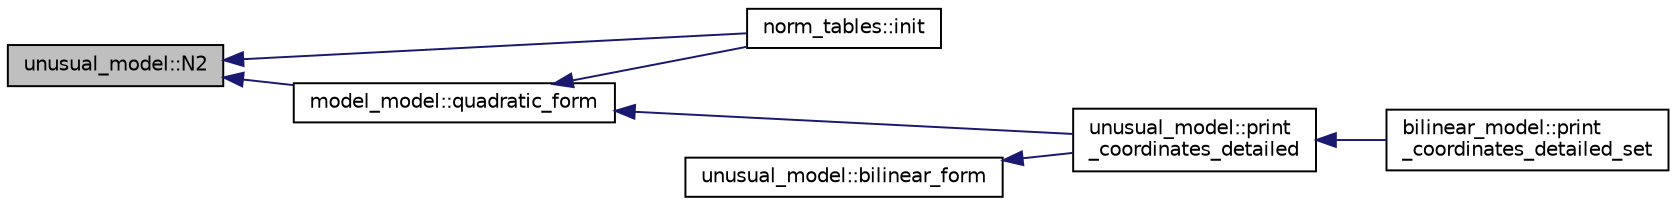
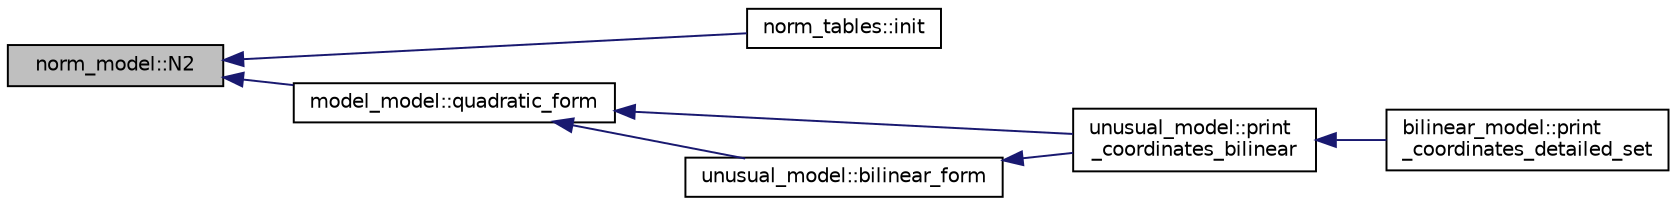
(660, 64) -> (659, 142)
(116, 66) -> (116, 66)
(1195, 140) -> (1195, 140)
